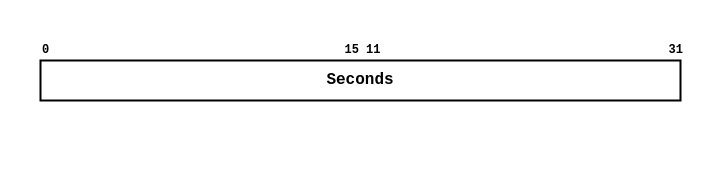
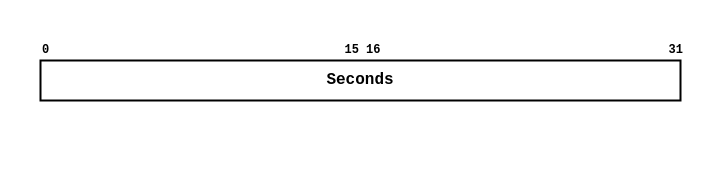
(278, 51) -> (278, 51)
